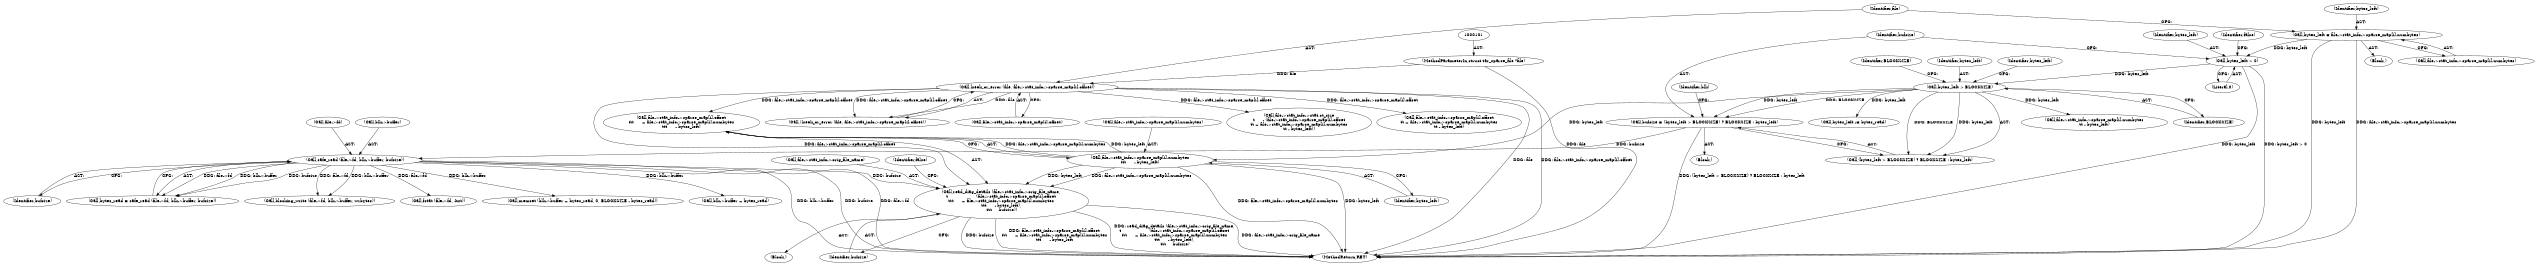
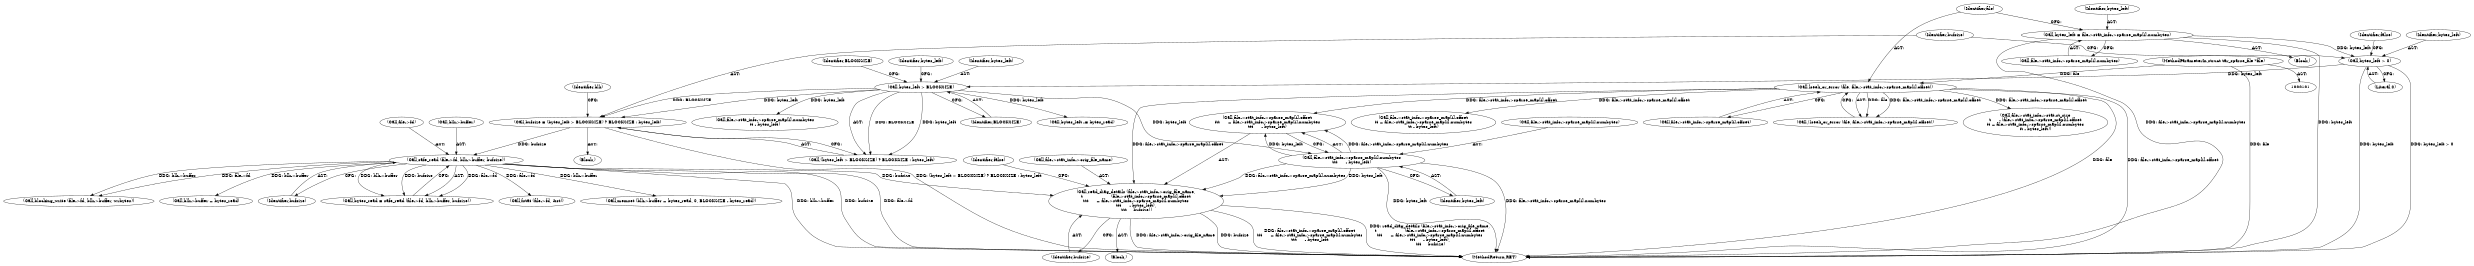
(1474, 47) -> (2282, 67)
